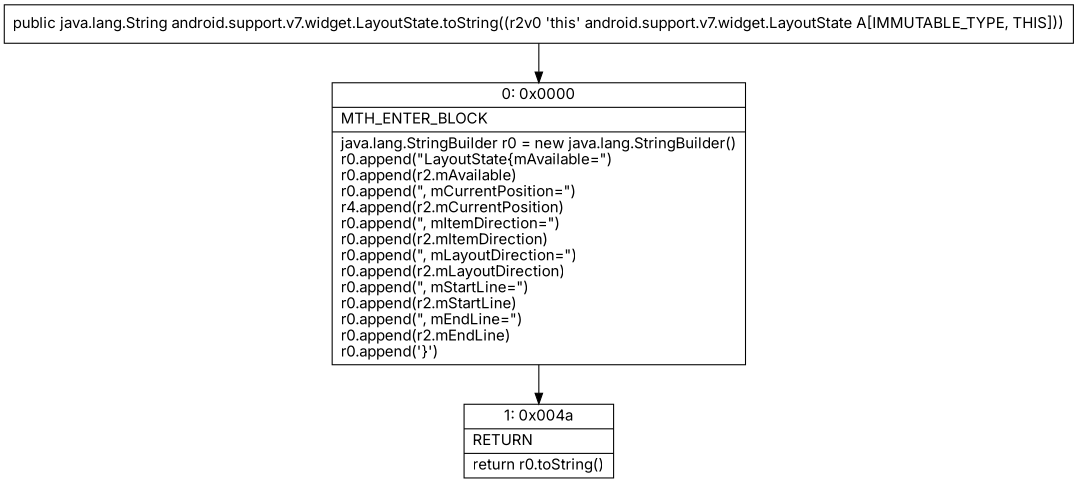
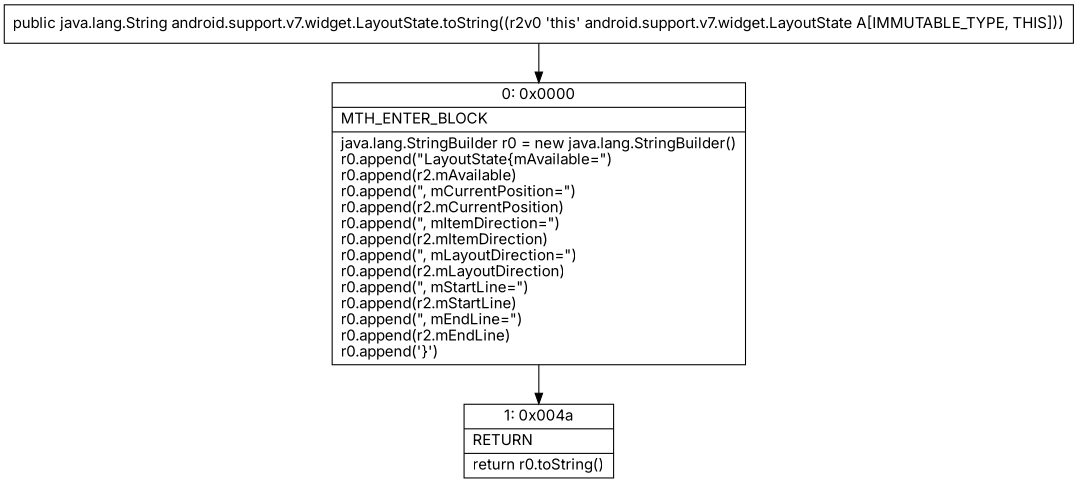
(453, 208) -> (453, 208)
